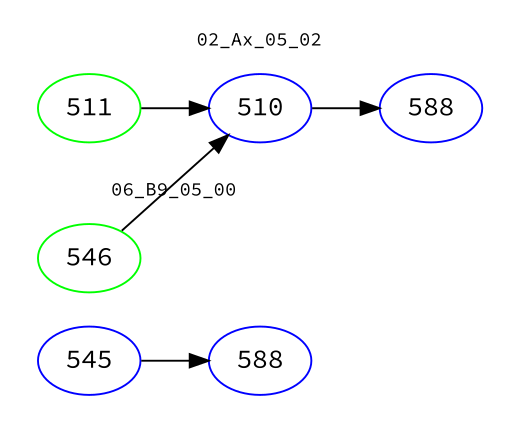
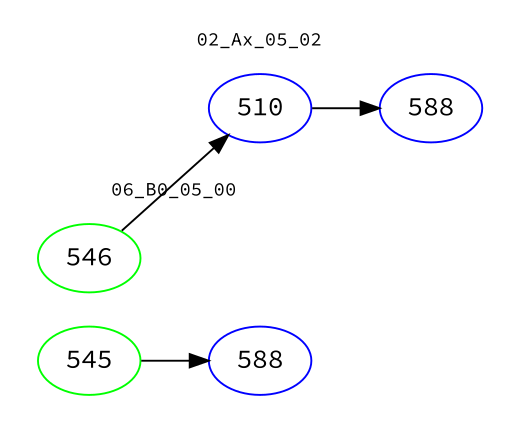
(89, 108) -> none
(175, 191) -> (175, 191)
(89, 361) -> (89, 361)
